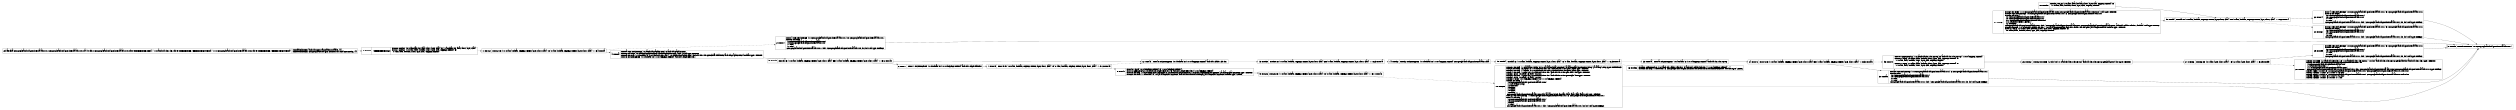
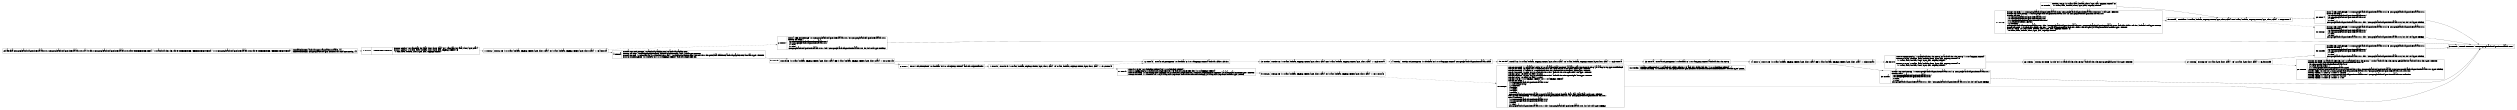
(381, 51) -> (382, 51)
